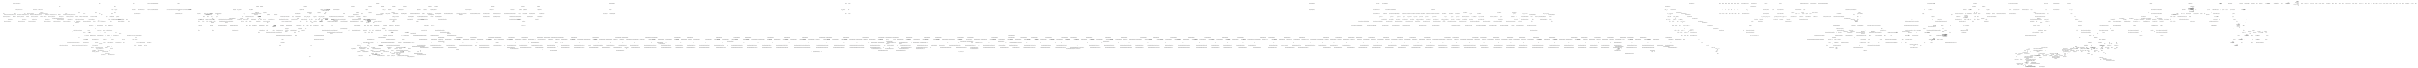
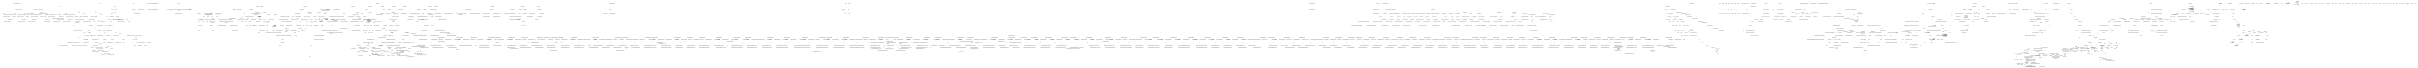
none -> (702, 40)
